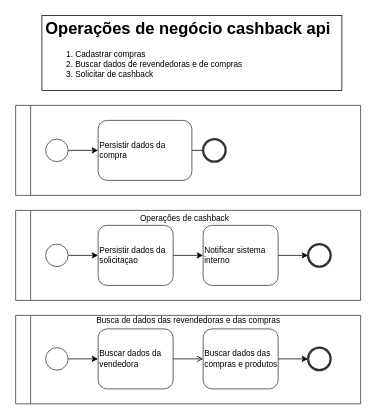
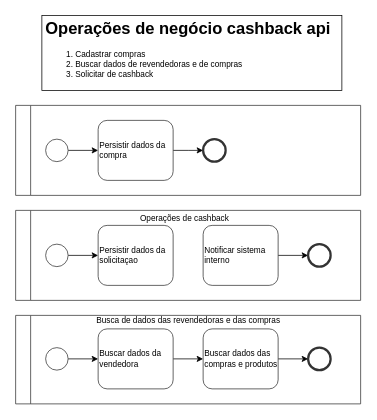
(145, 150) -> (135, 150)
(185, 255) -> none
(198, 359) -> (196, 359)
